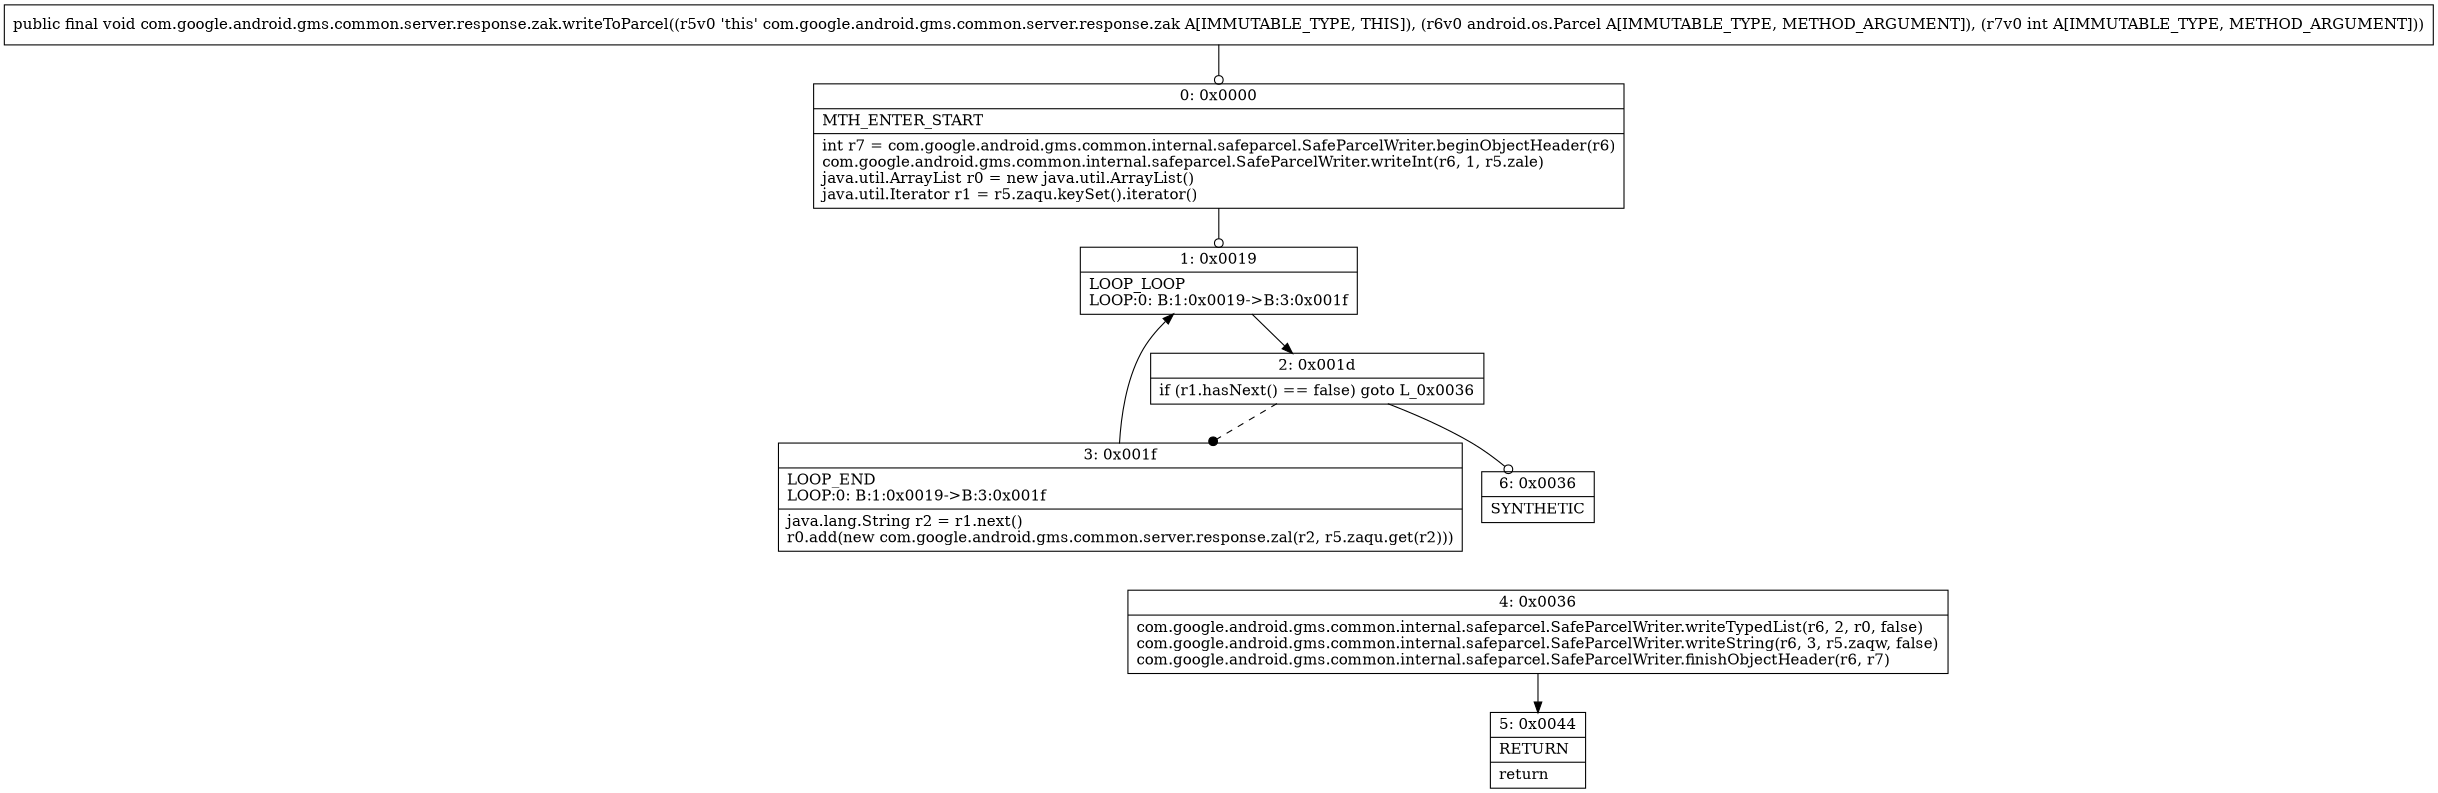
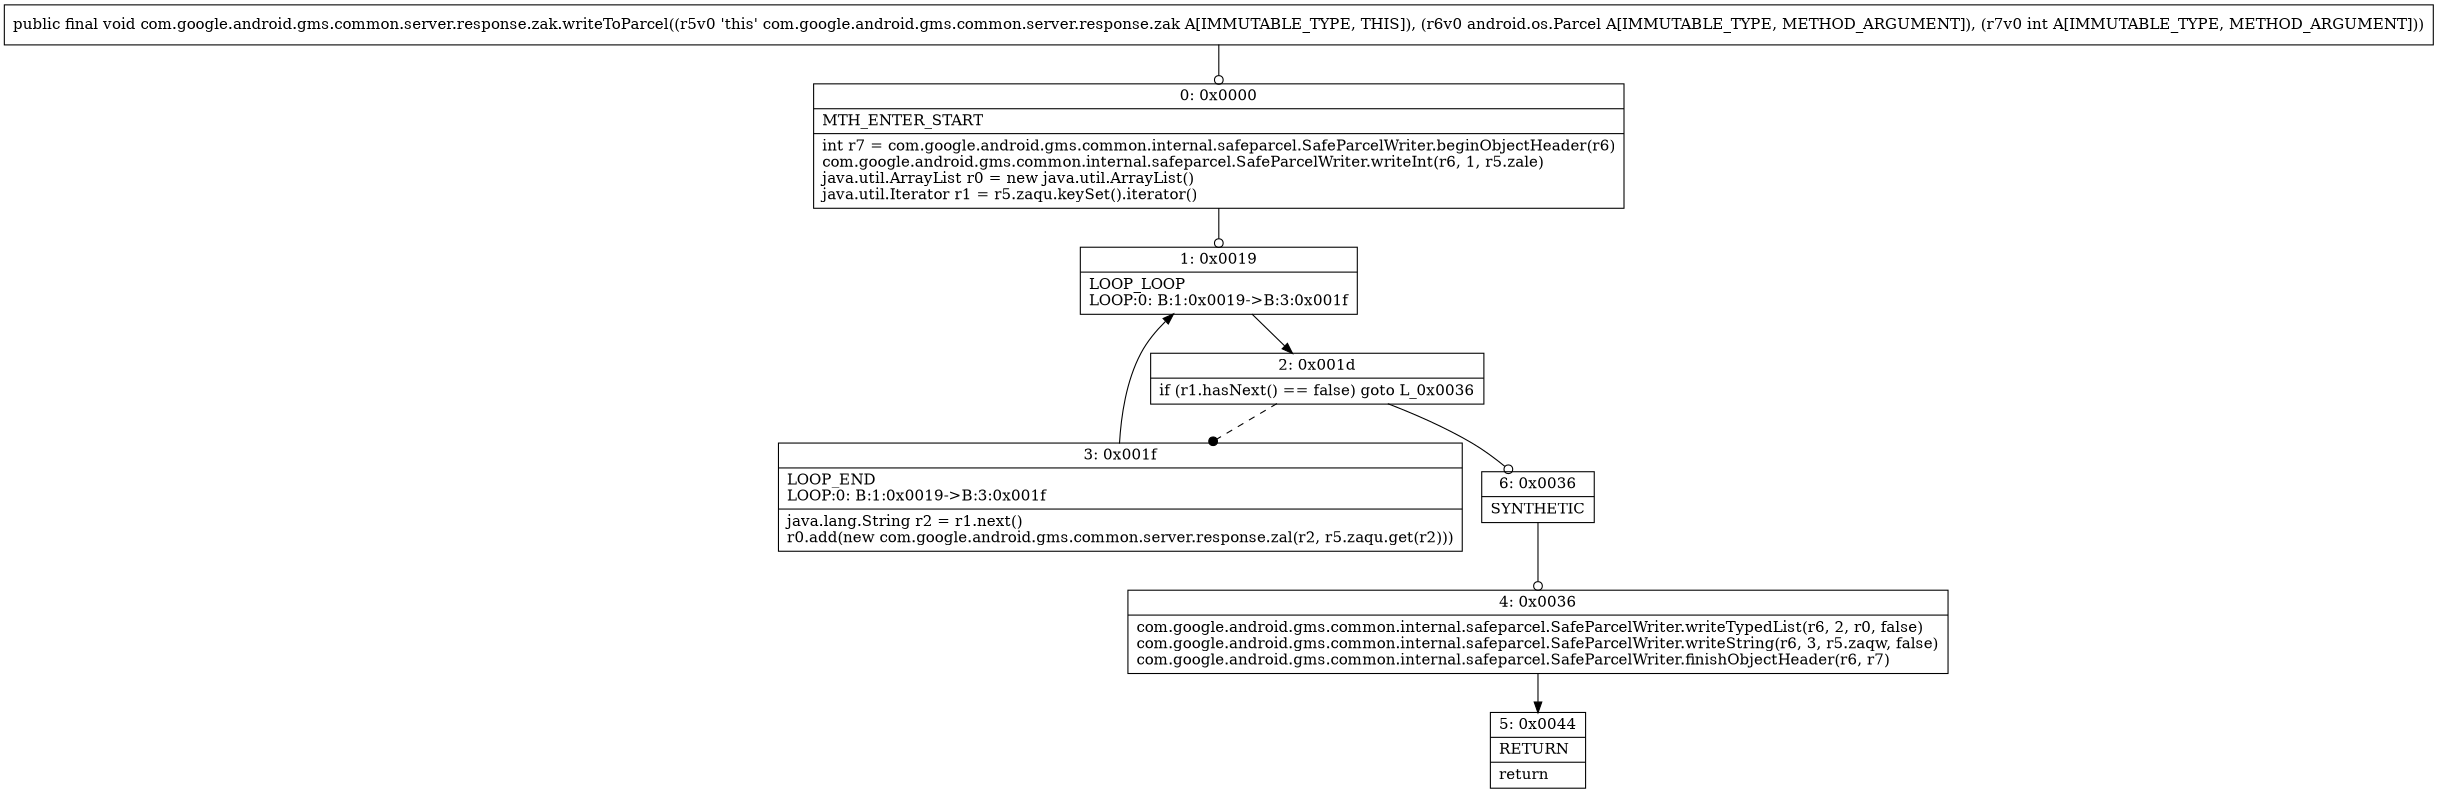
none -> (1538, 552)
